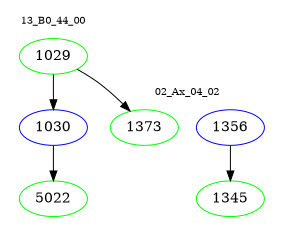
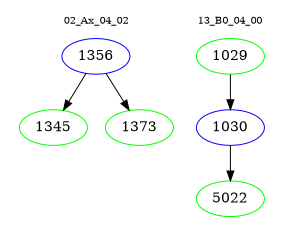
(53, 21) -> (230, 21)
(109, 91) -> (115, 87)
